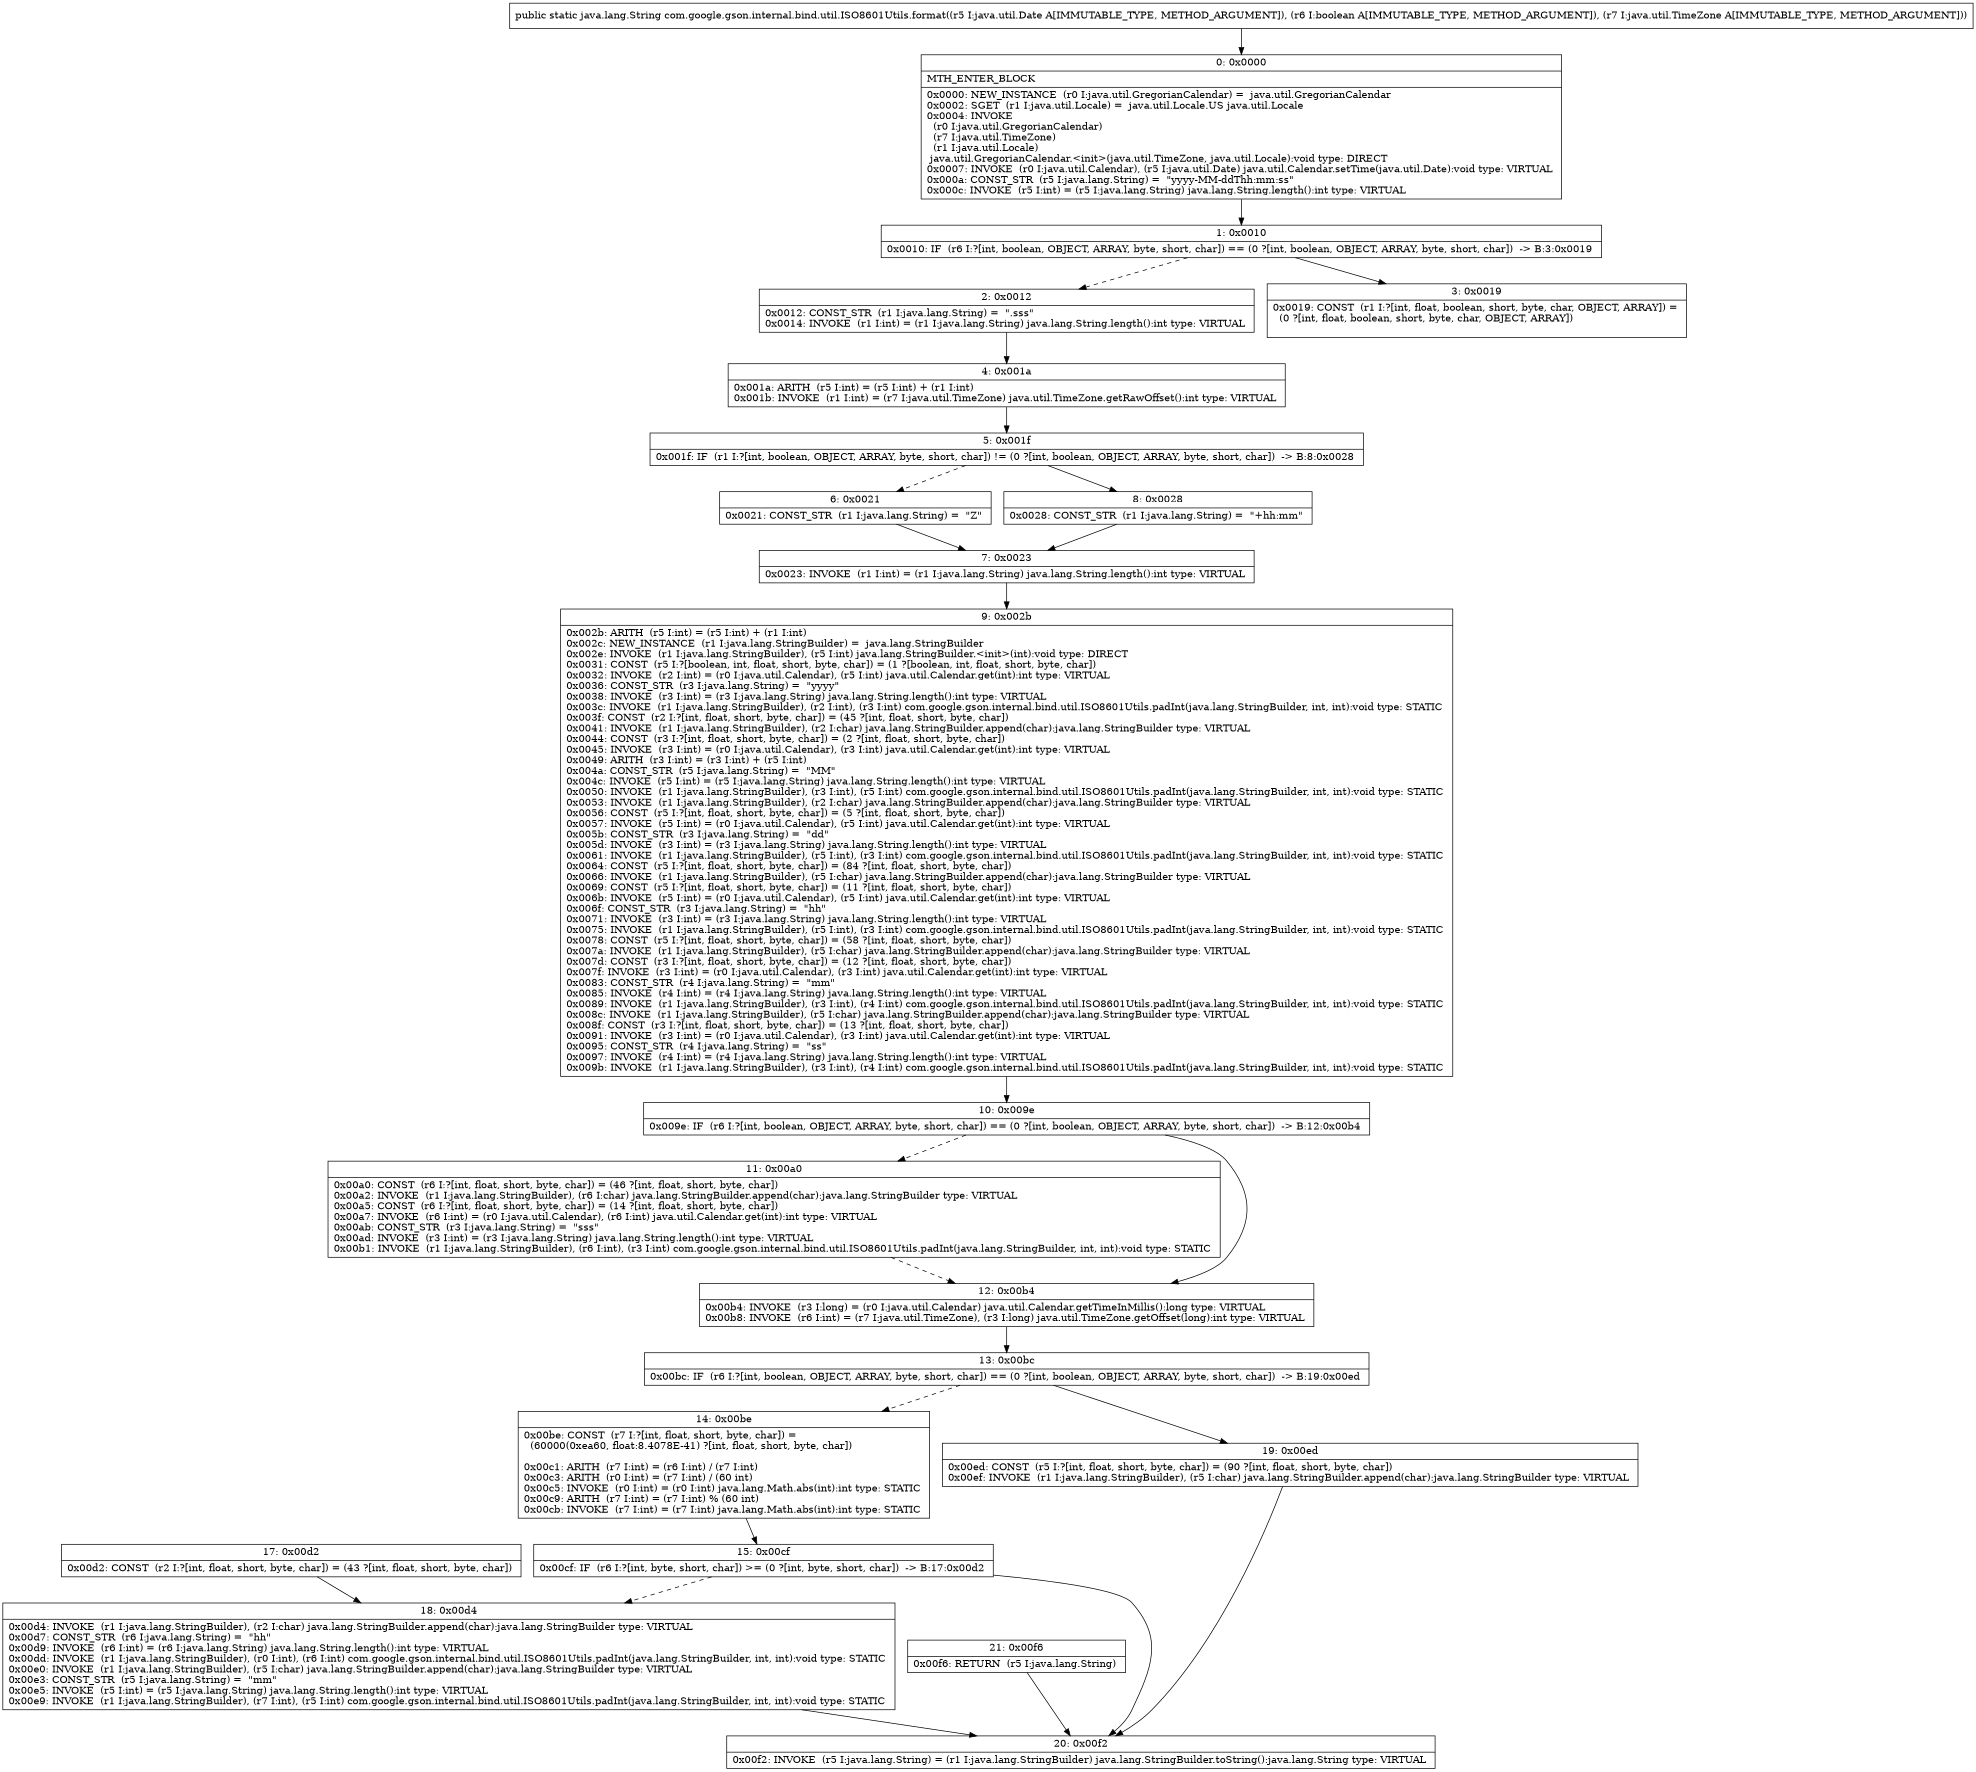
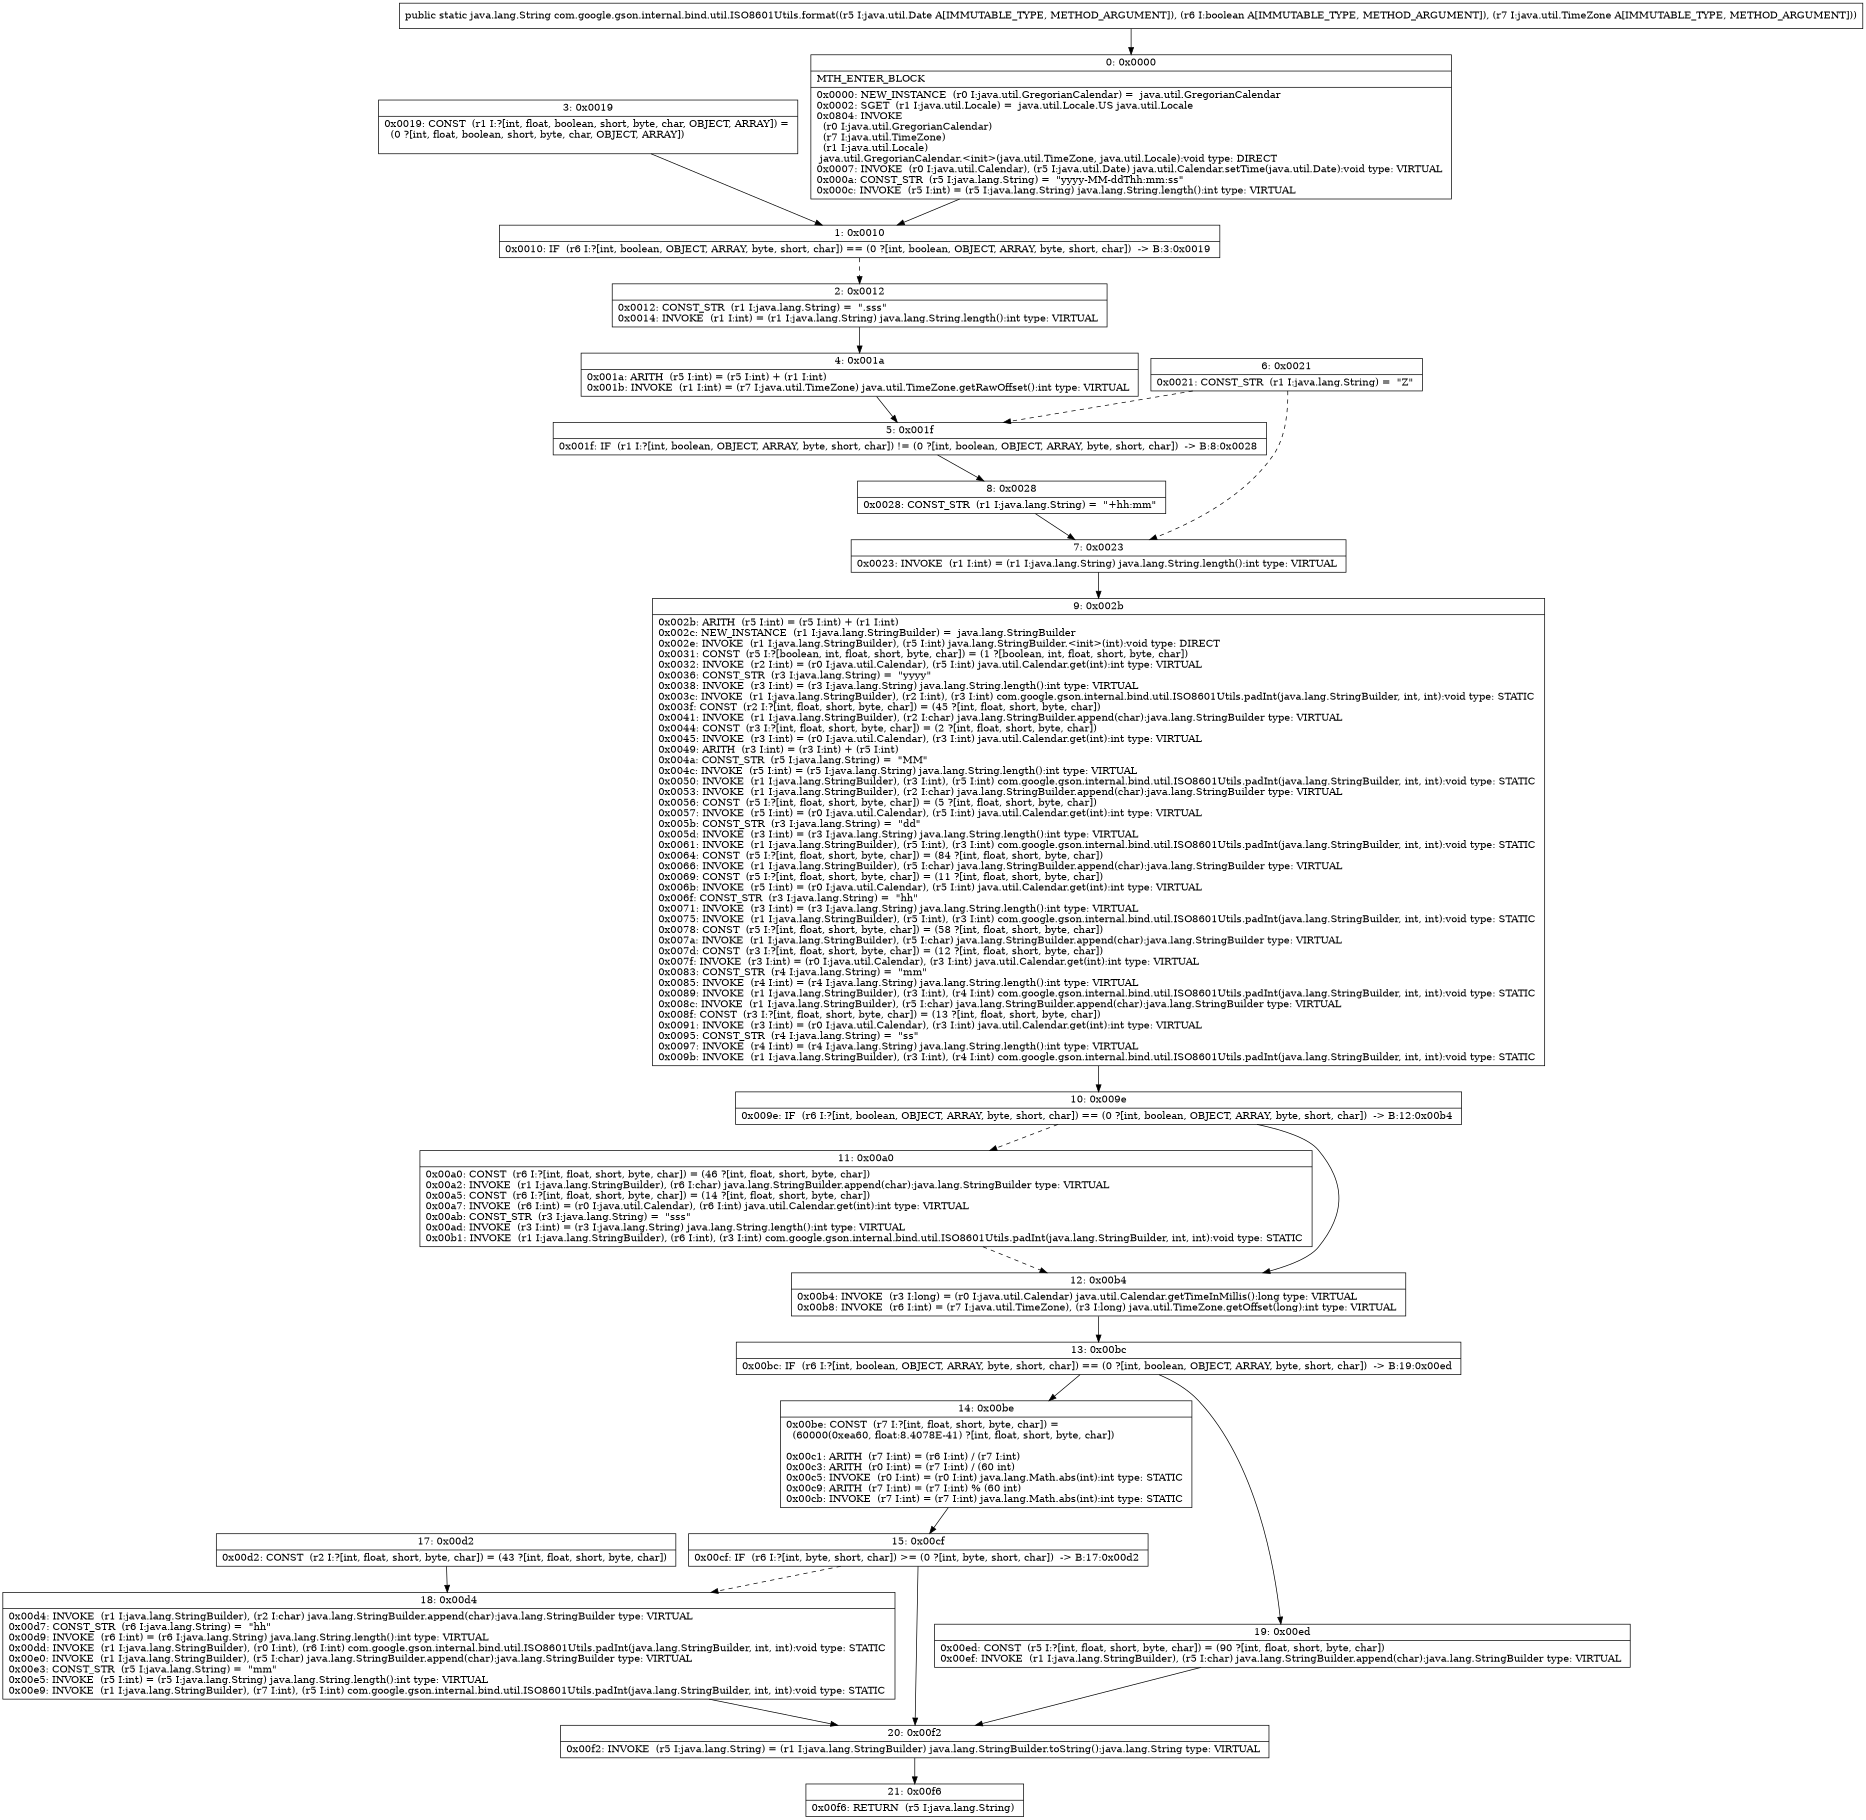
(973, 116) -> (863, 116)
(1337, 270) -> (733, 188)
(934, 477) -> (1102, 406)
(928, 536) -> (1247, 484)
(924, 1397) -> (1067, 1385)
(1047, 1701) -> (915, 1767)
